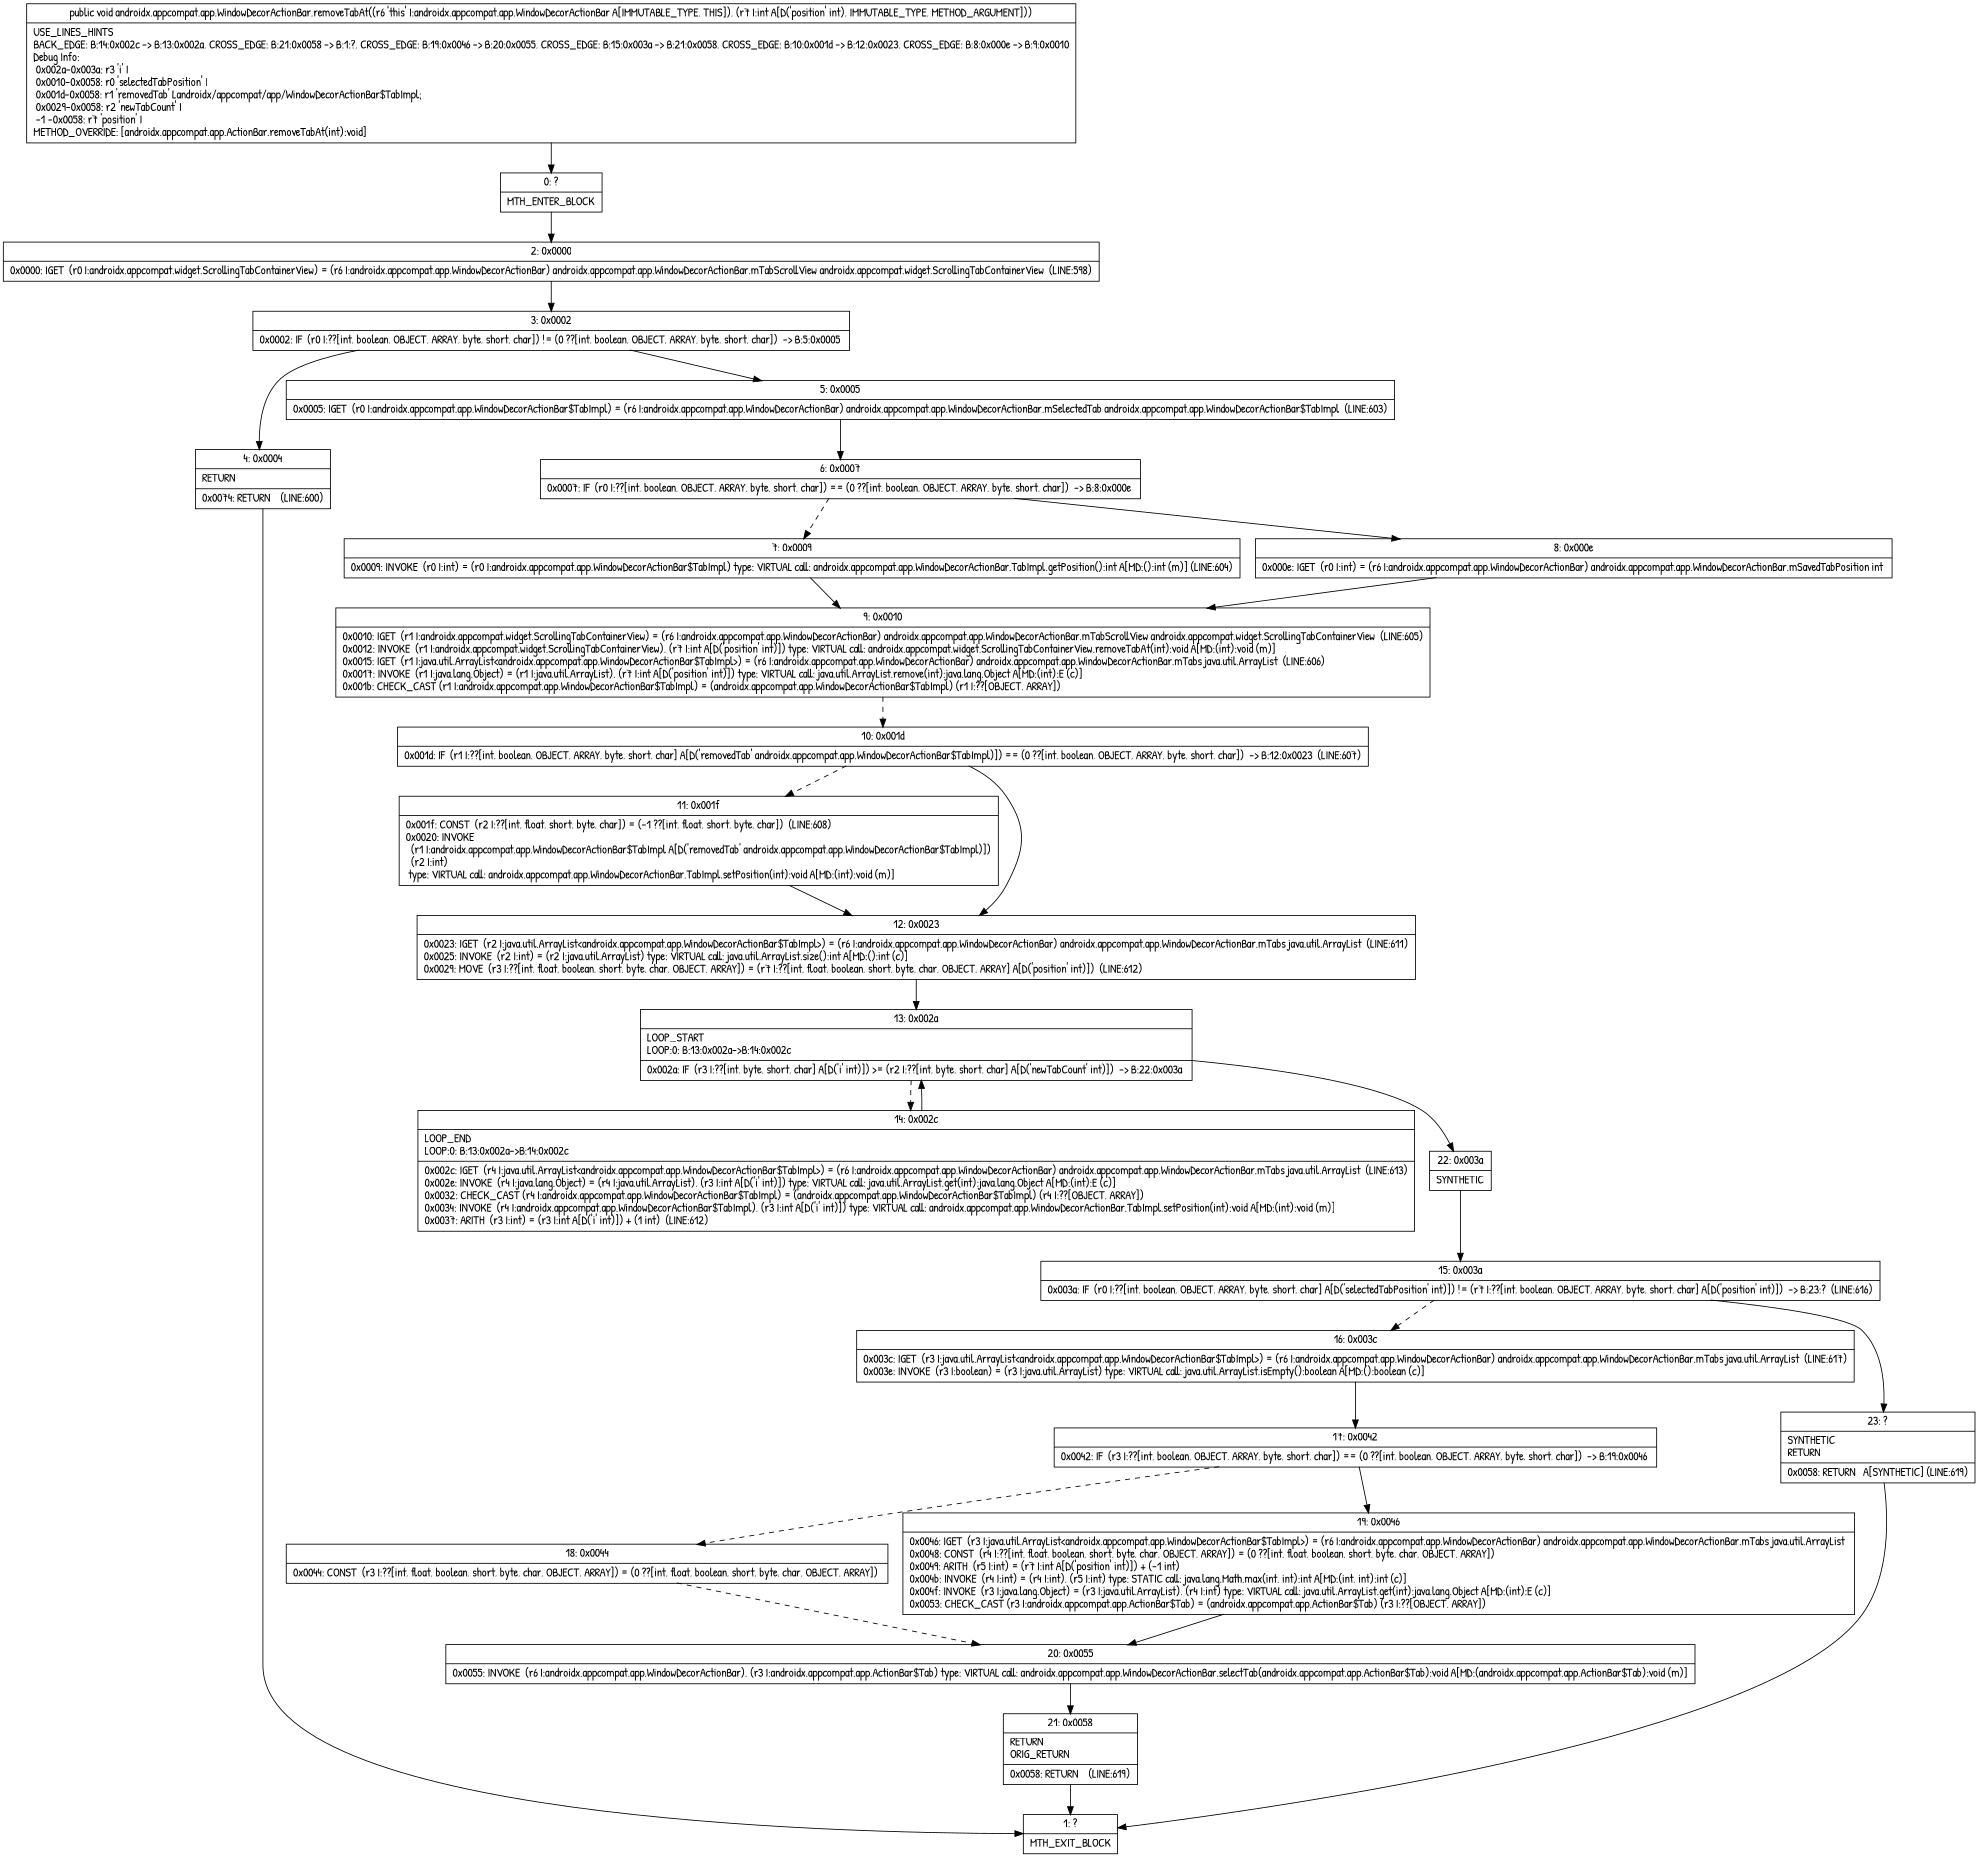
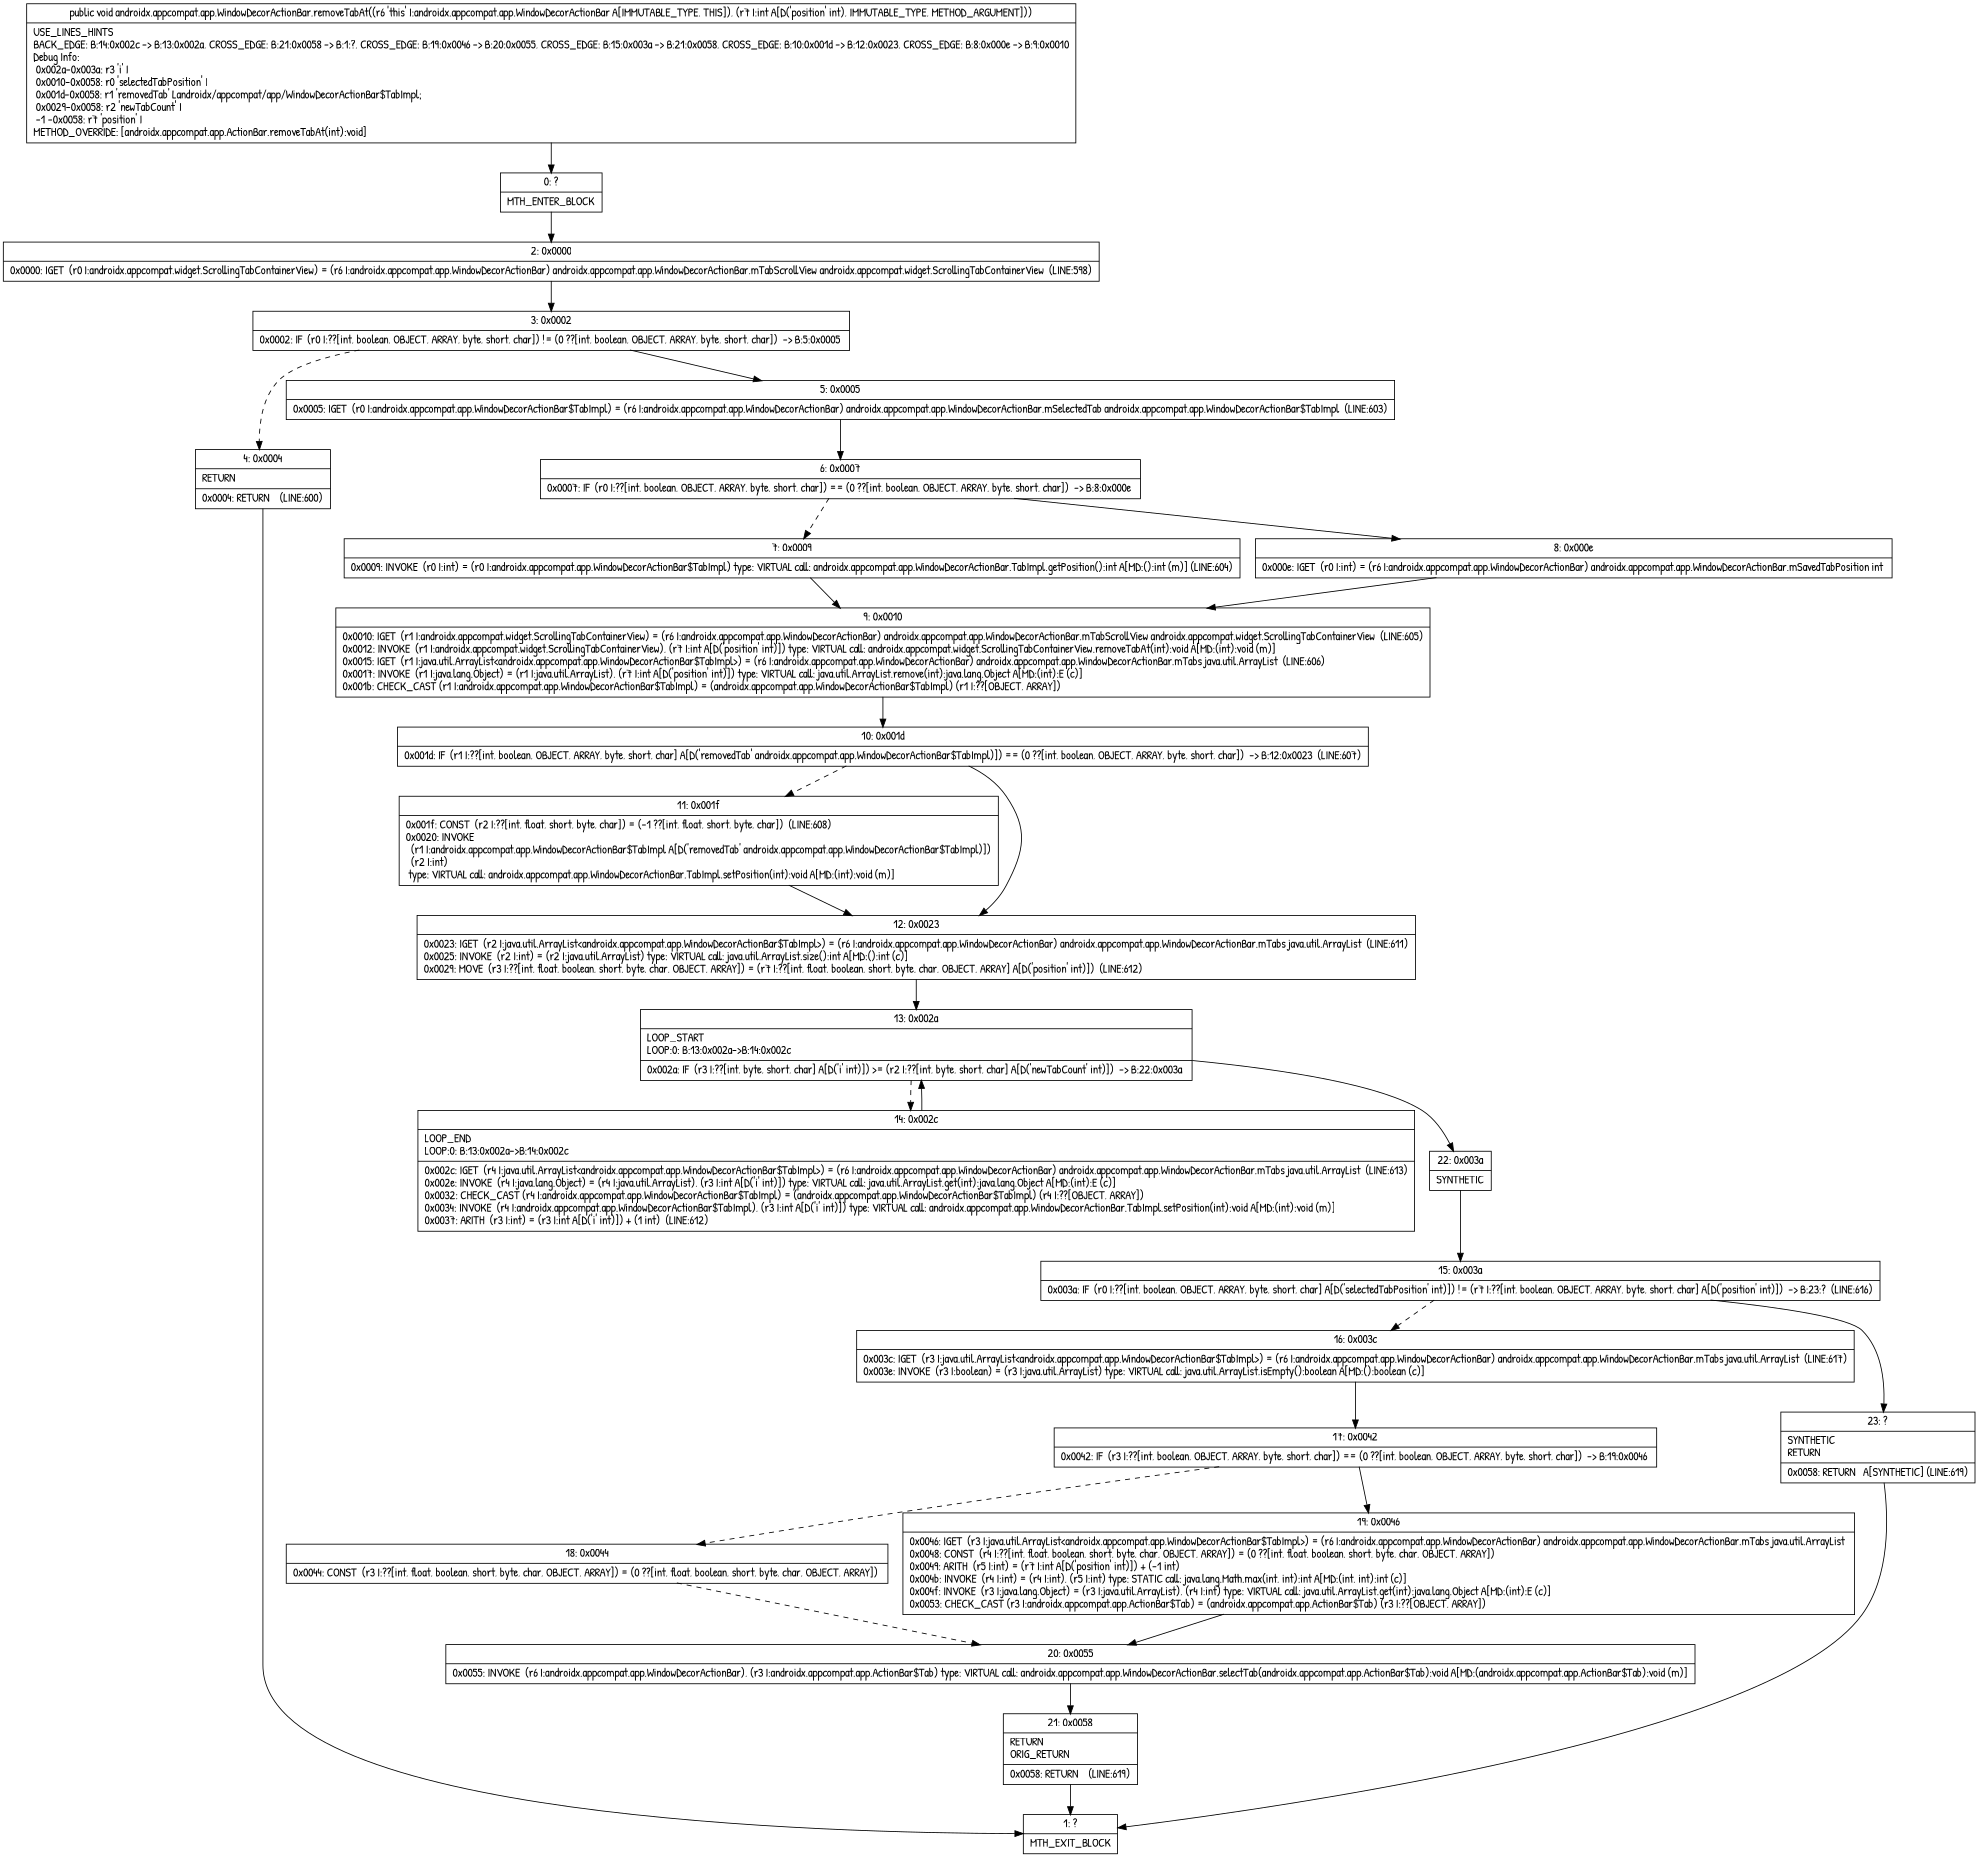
(287, 374) -> (287, 374)
(263, 498) -> (262, 498)
(883, 708) -> (883, 708)
